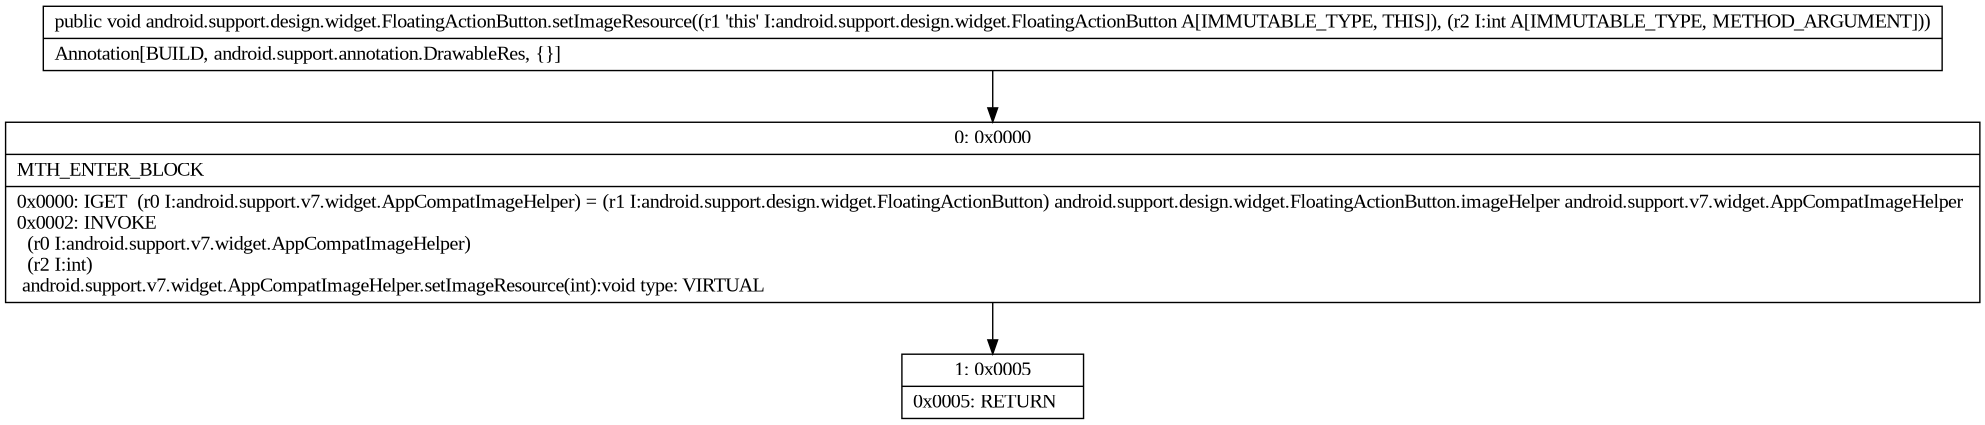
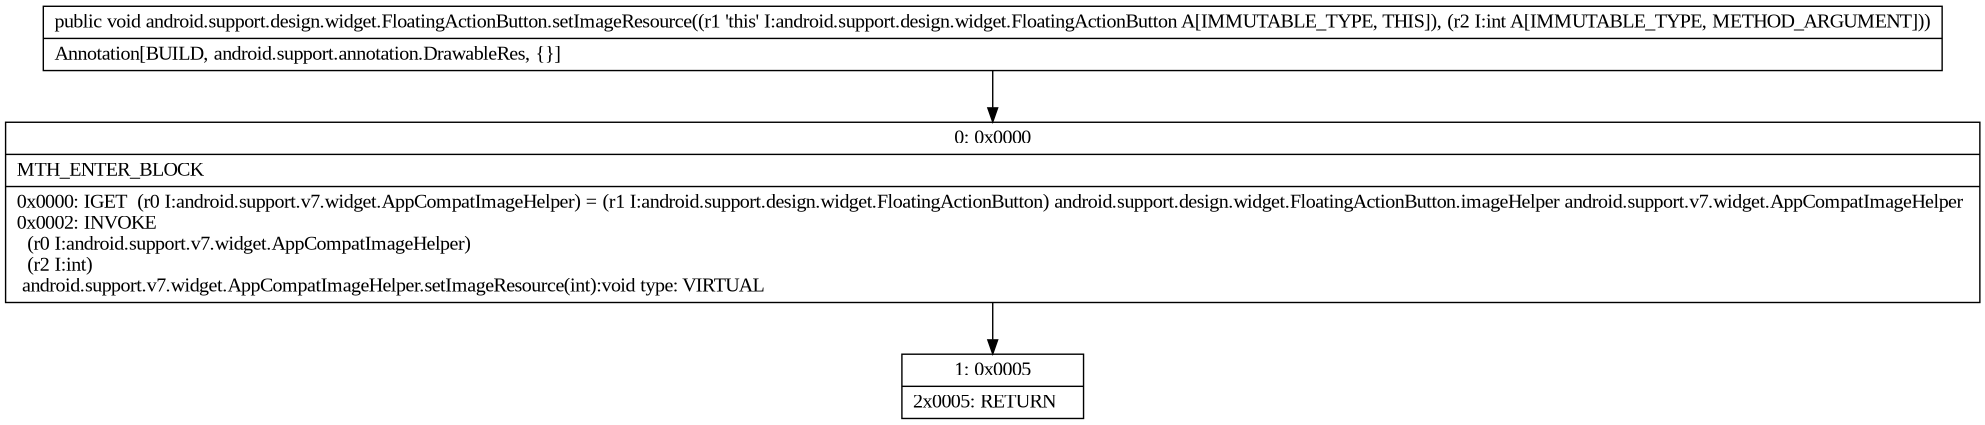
(993, 402) -> (993, 402)
